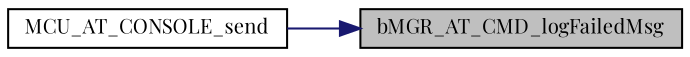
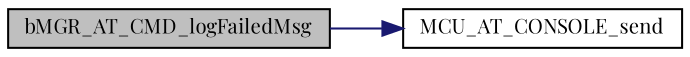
(313, 29) -> (356, 29)
